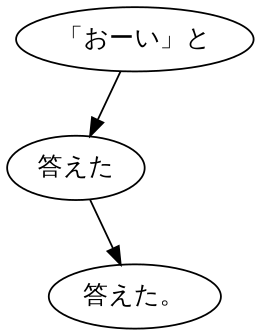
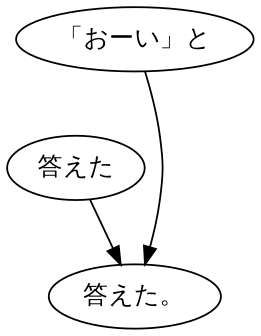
(109, 95) -> (162, 159)
